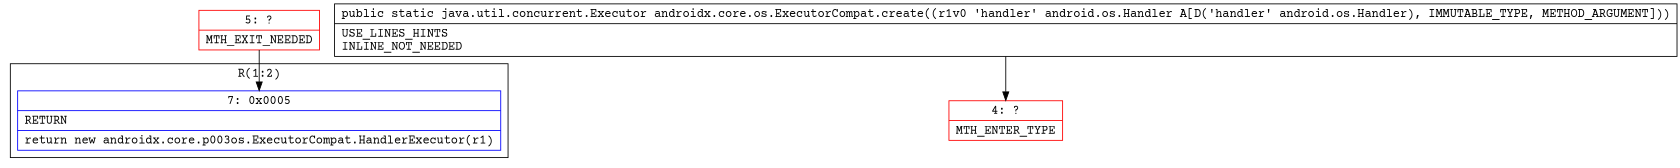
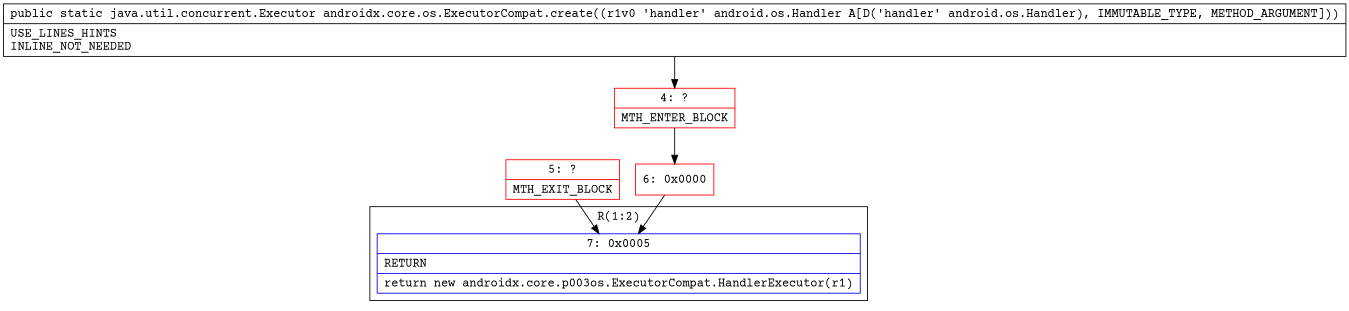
(259, 40) -> (563, 189)
(1006, 130) -> (675, 118)
none -> (675, 180)
